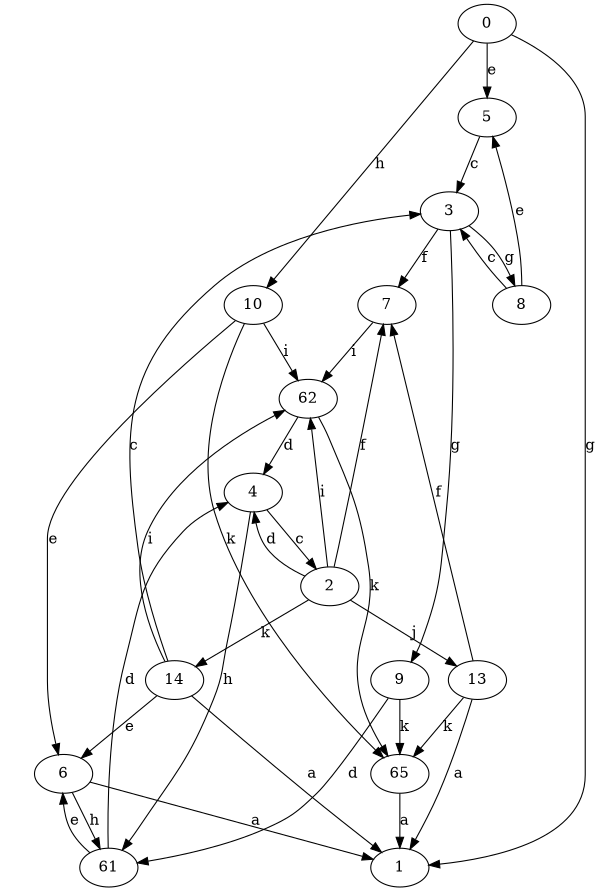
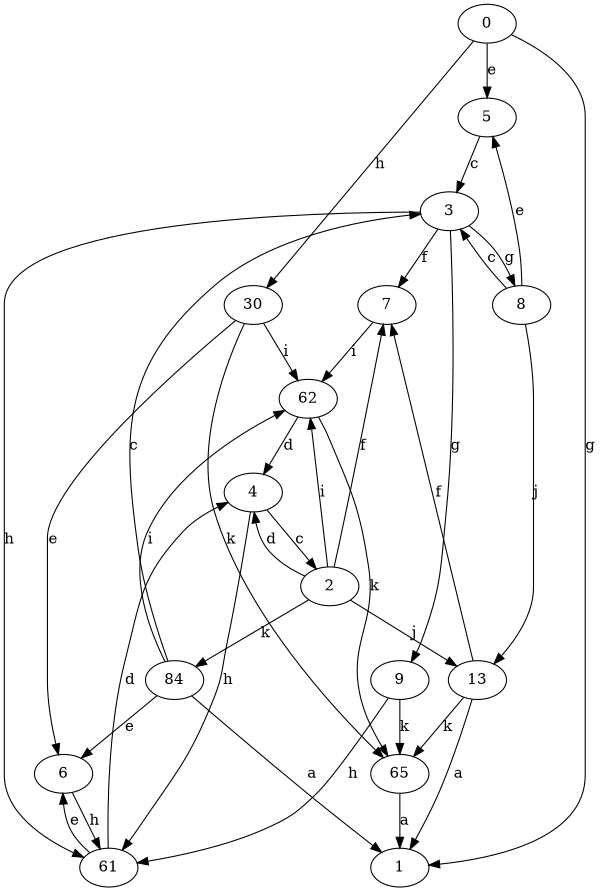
(253, 305) -> (253, 305)
none -> (4, 373)
none -> (534, 494)
(175, 680) -> (175, 680)
(354, 774) -> (354, 774)
(226, 819) -> none
